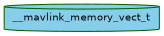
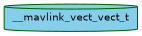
(82, 18) -> (71, 18)
